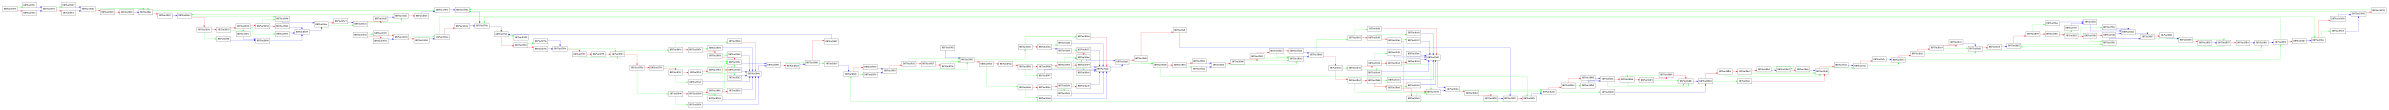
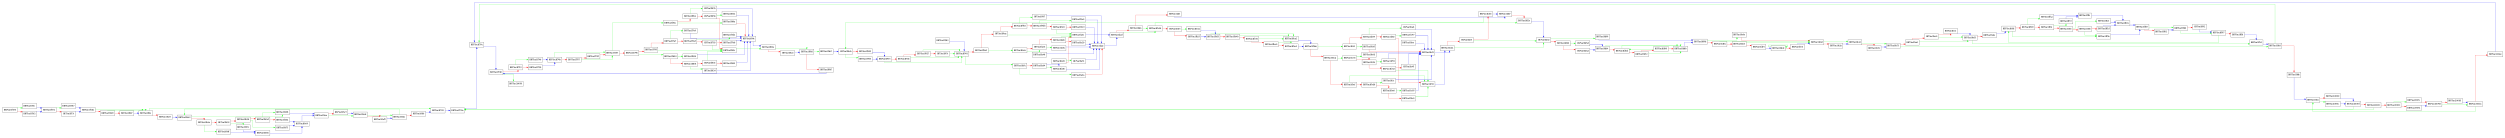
(754, 64) -> (748, 49)
(1169, 102) -> (1138, 22)
none -> (2383, 105)
